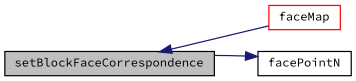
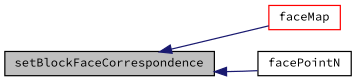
(230, 56) -> (242, 71)
